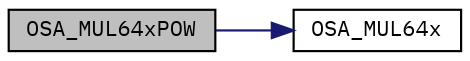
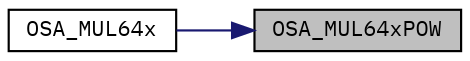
(244, 30) -> (204, 30)
